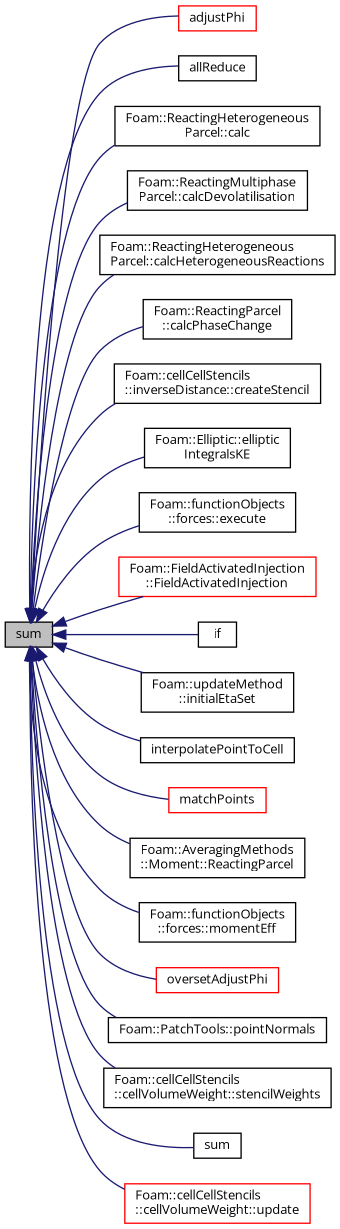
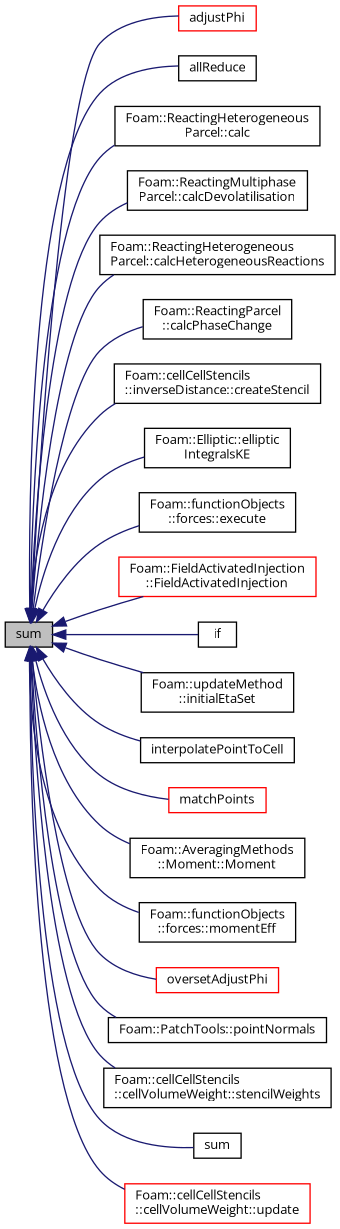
(217, 858) -> (217, 858)
